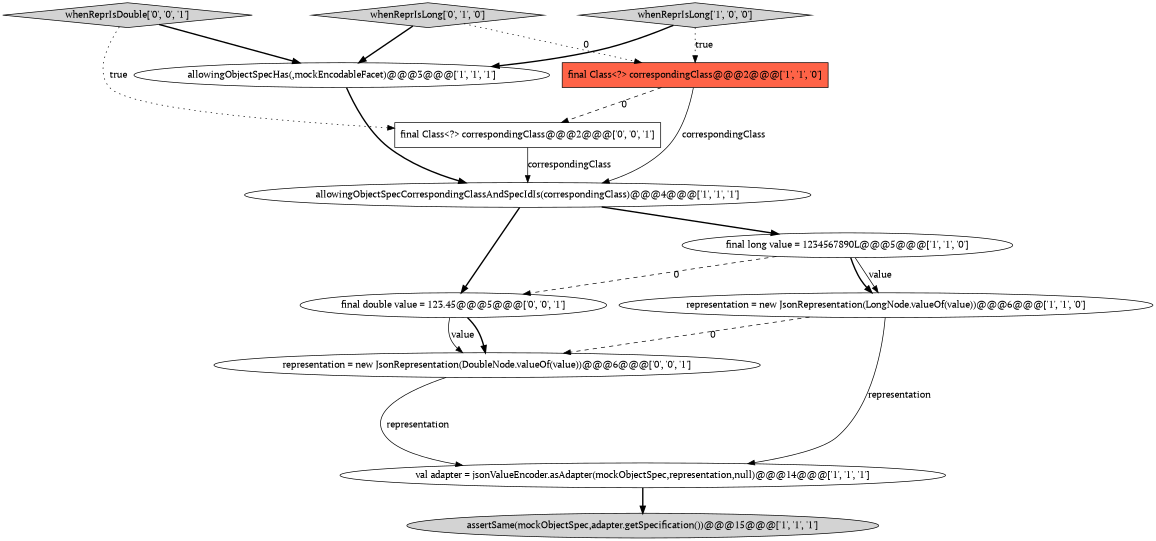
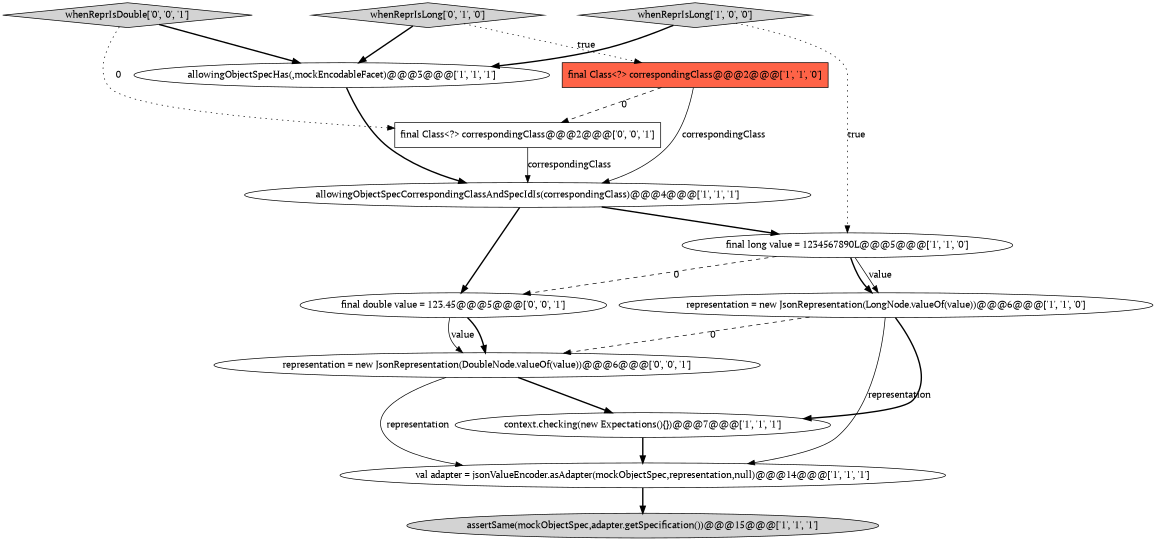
(695, 42) -> (847, 86)
(586, 45) -> (586, 45)
(119, 75) -> (119, 75)
none -> (643, 425)
